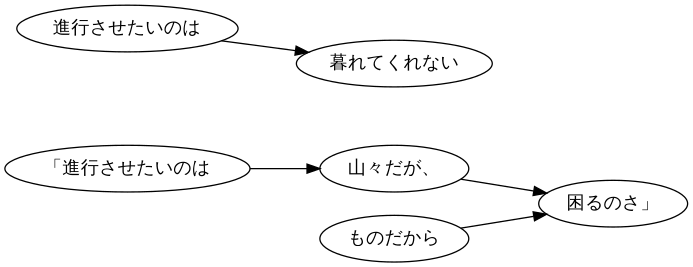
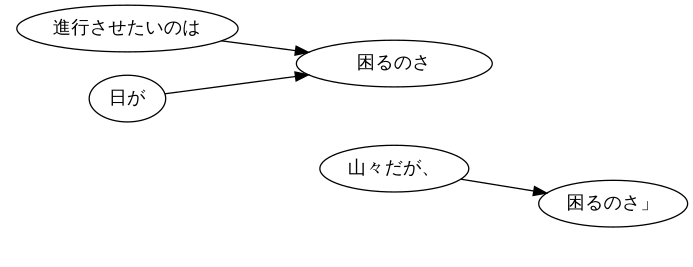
(394, 64) -> (394, 64)
none -> (127, 99)
(127, 169) -> none
(394, 239) -> none
